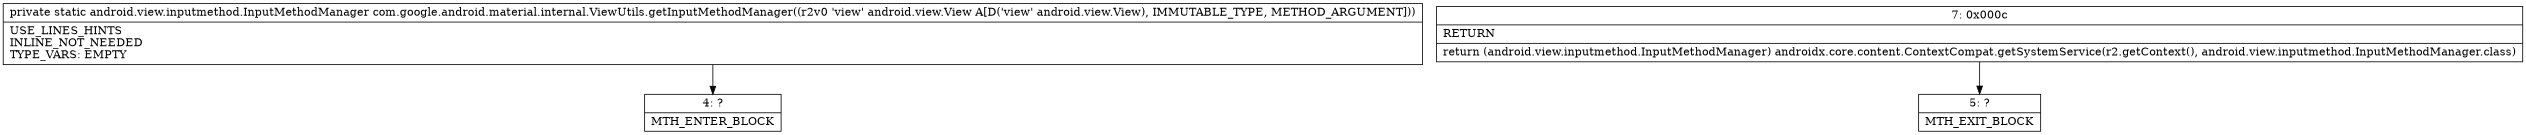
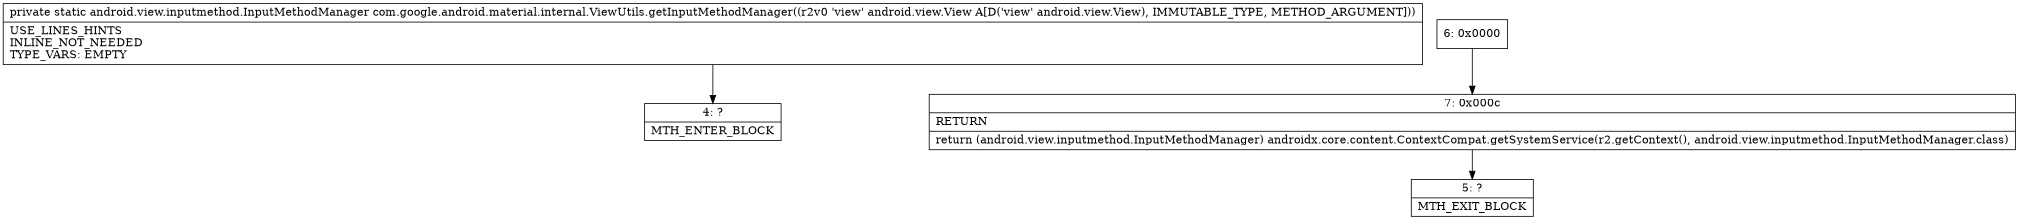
none -> (1472, 34)
